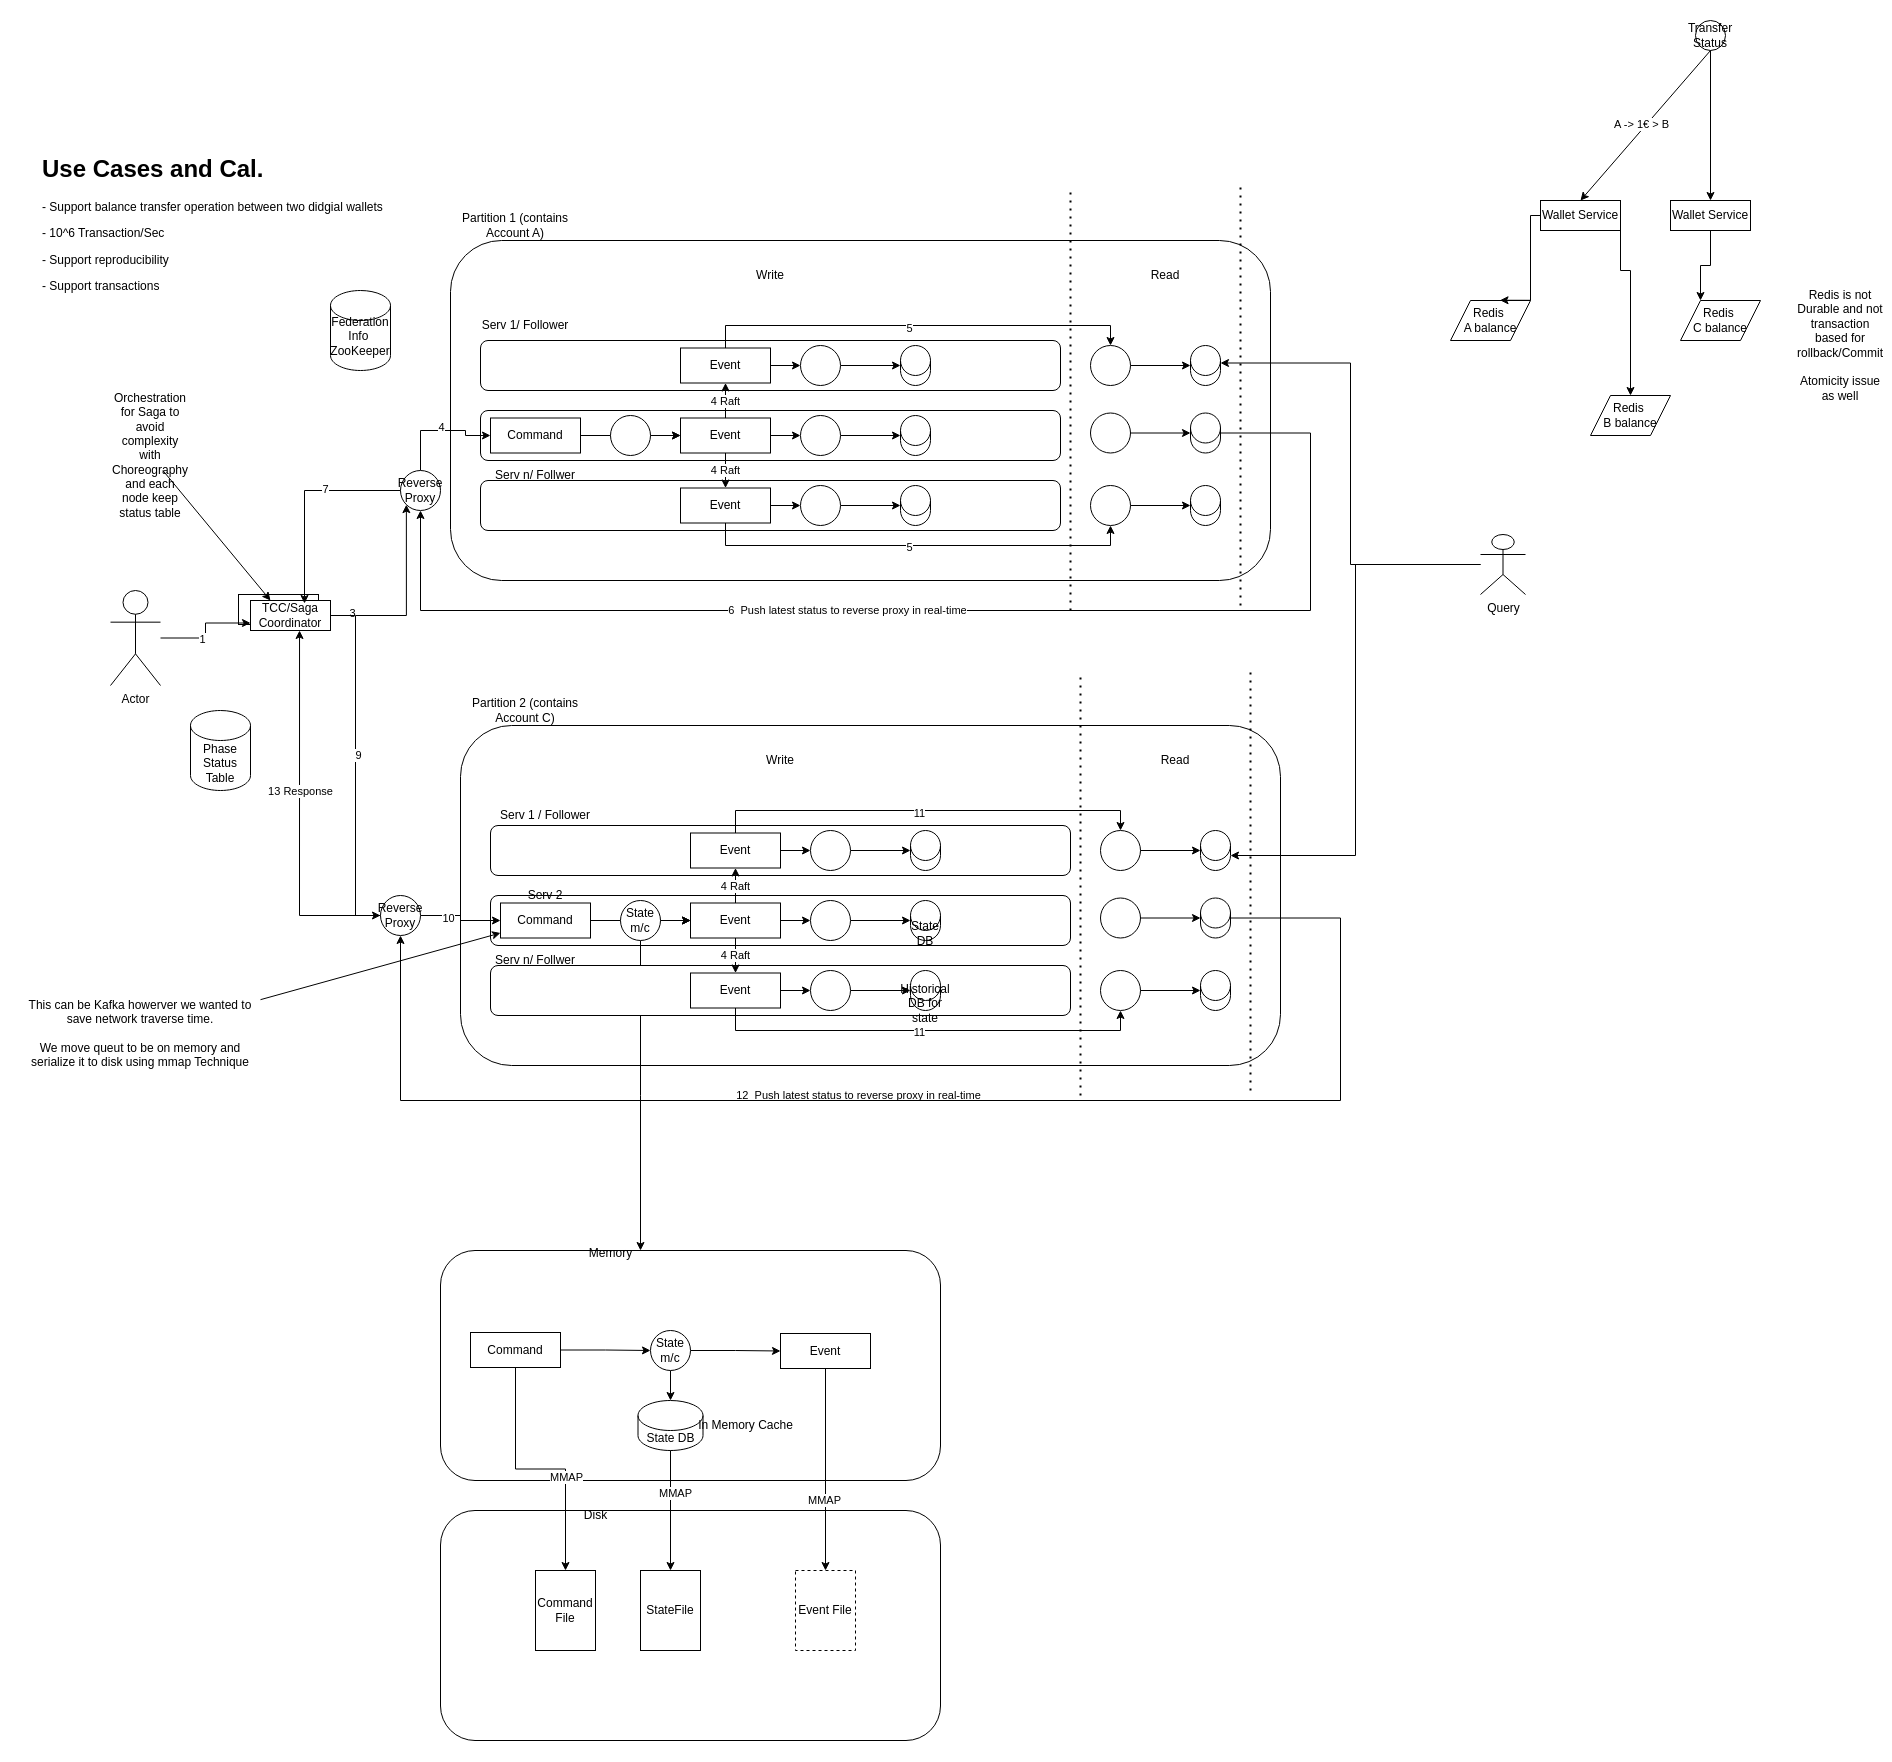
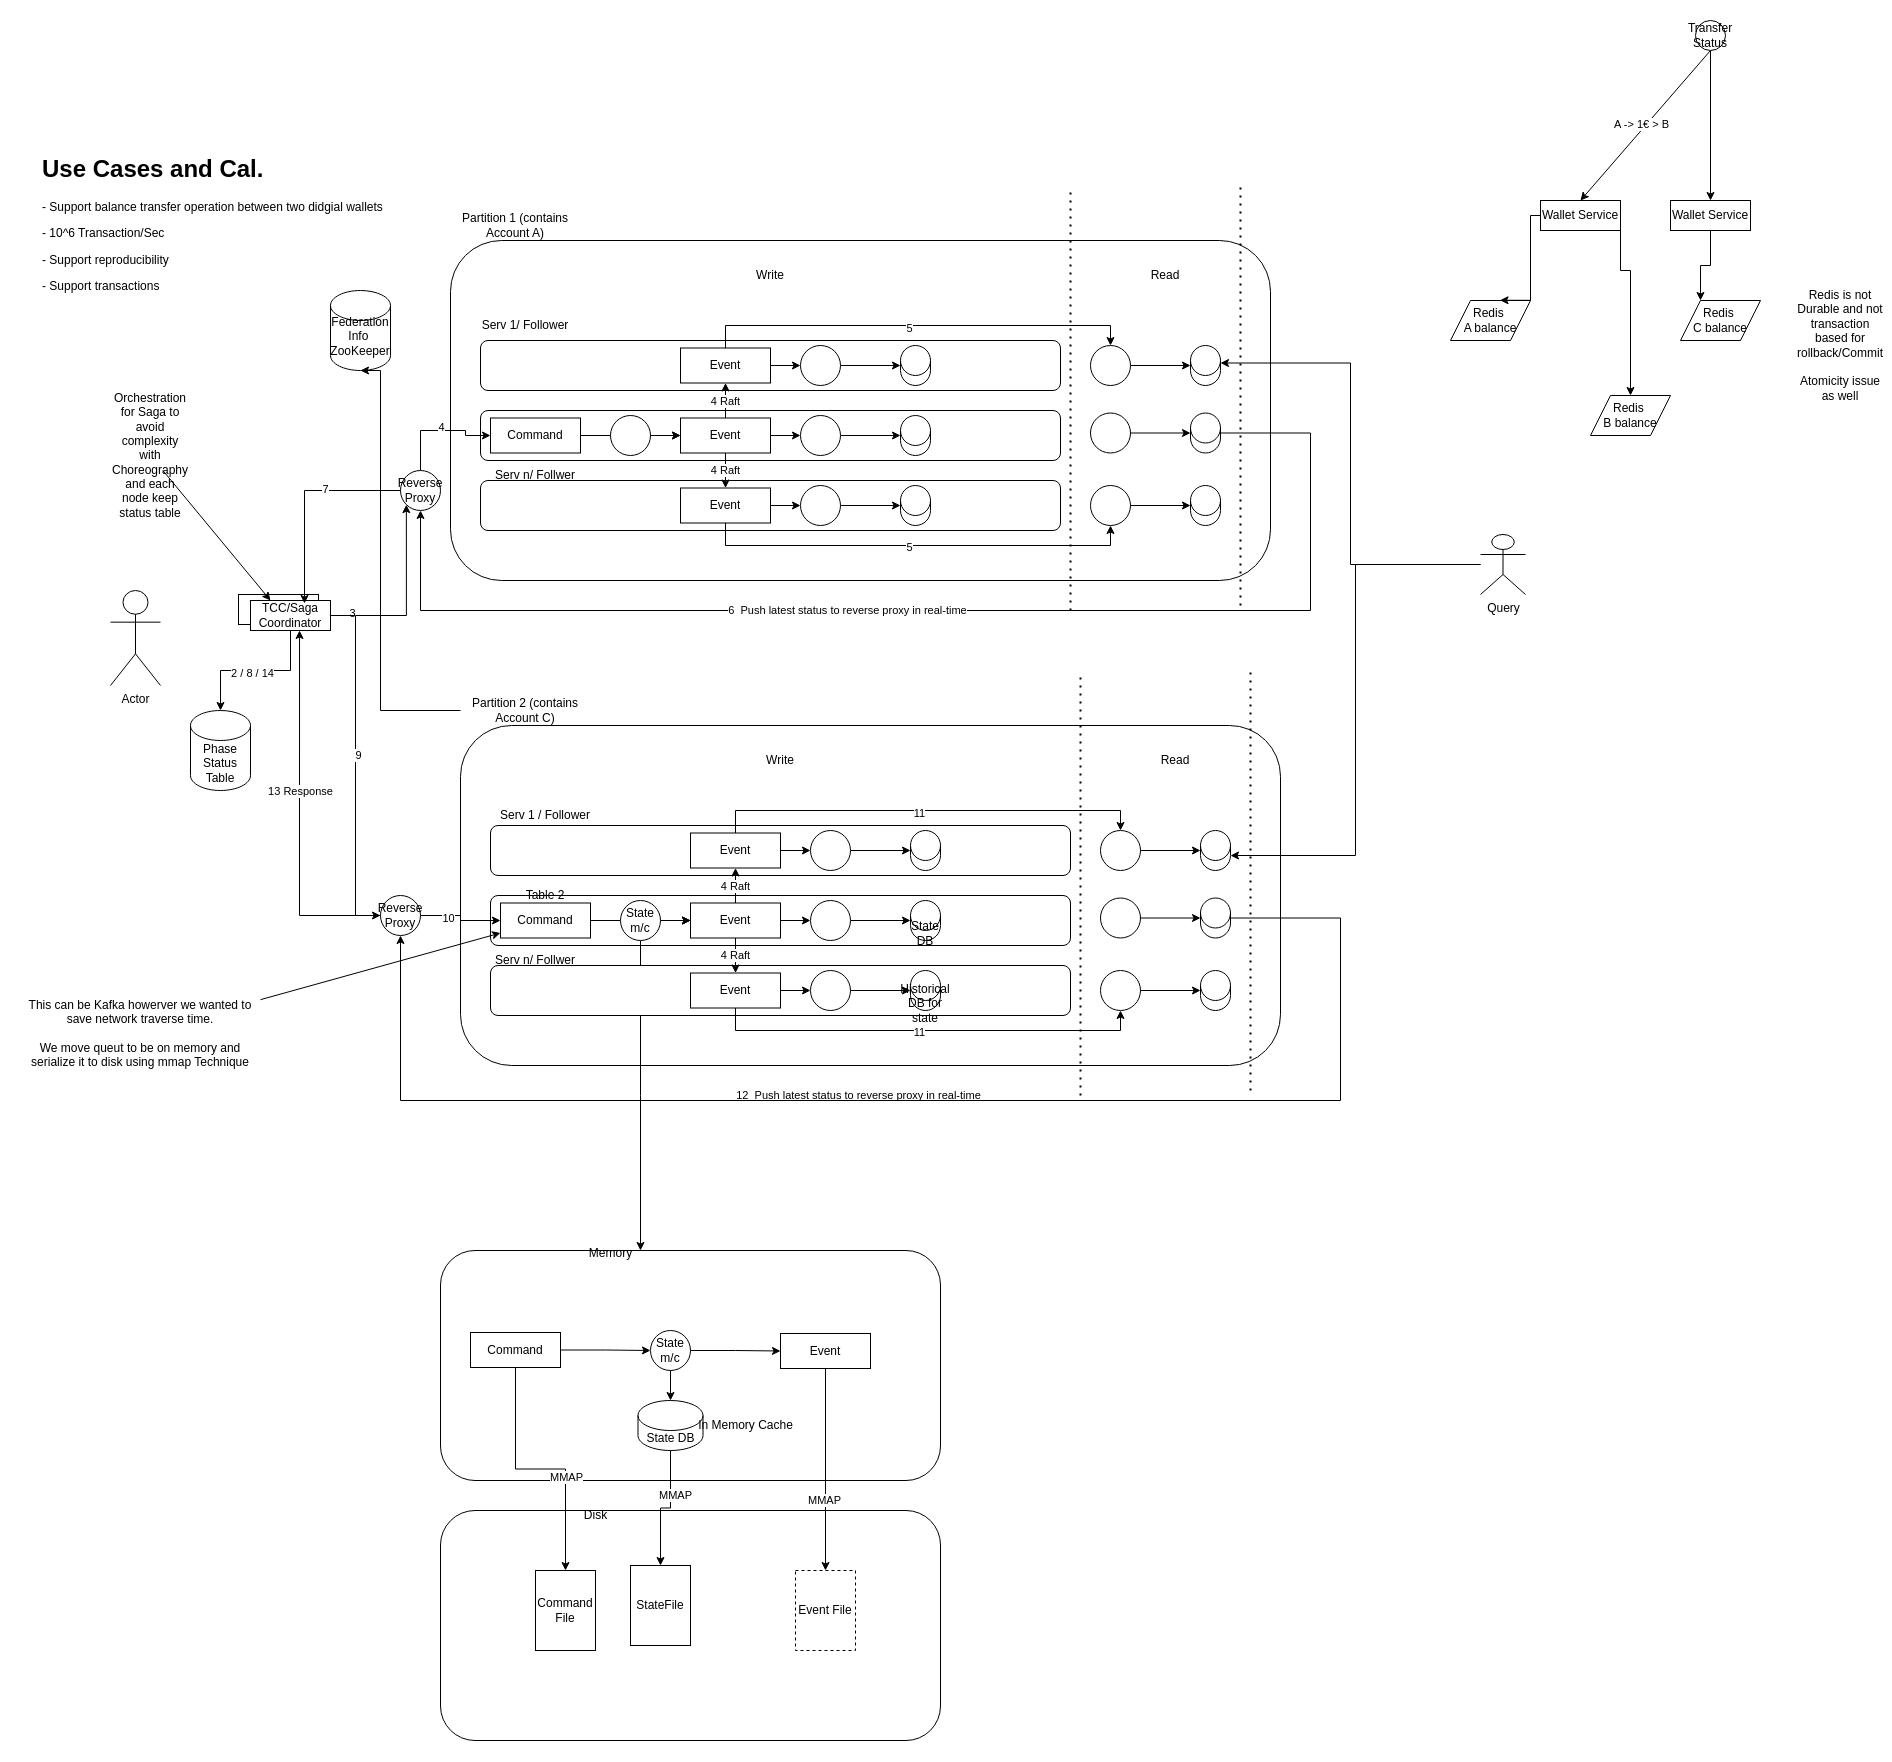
none -> (381, 575)
(206, 634) -> none
none -> (259, 671)
(546, 896) -> (546, 896)
(671, 1611) -> (661, 1606)
